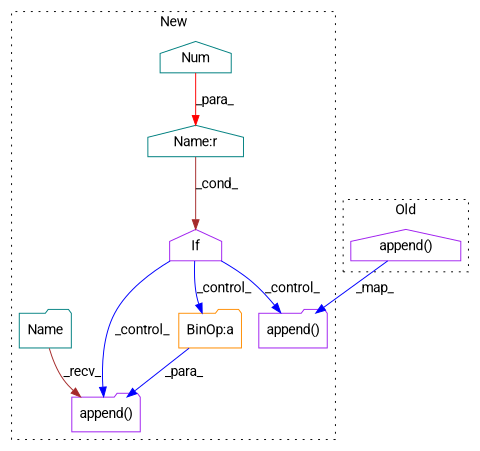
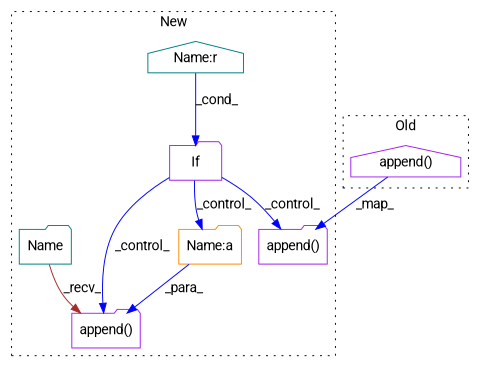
(196, 59) -> none
(196, 188) -> (196, 104)
(196, 247) -> (196, 163)
(210, 331) -> (210, 247)
